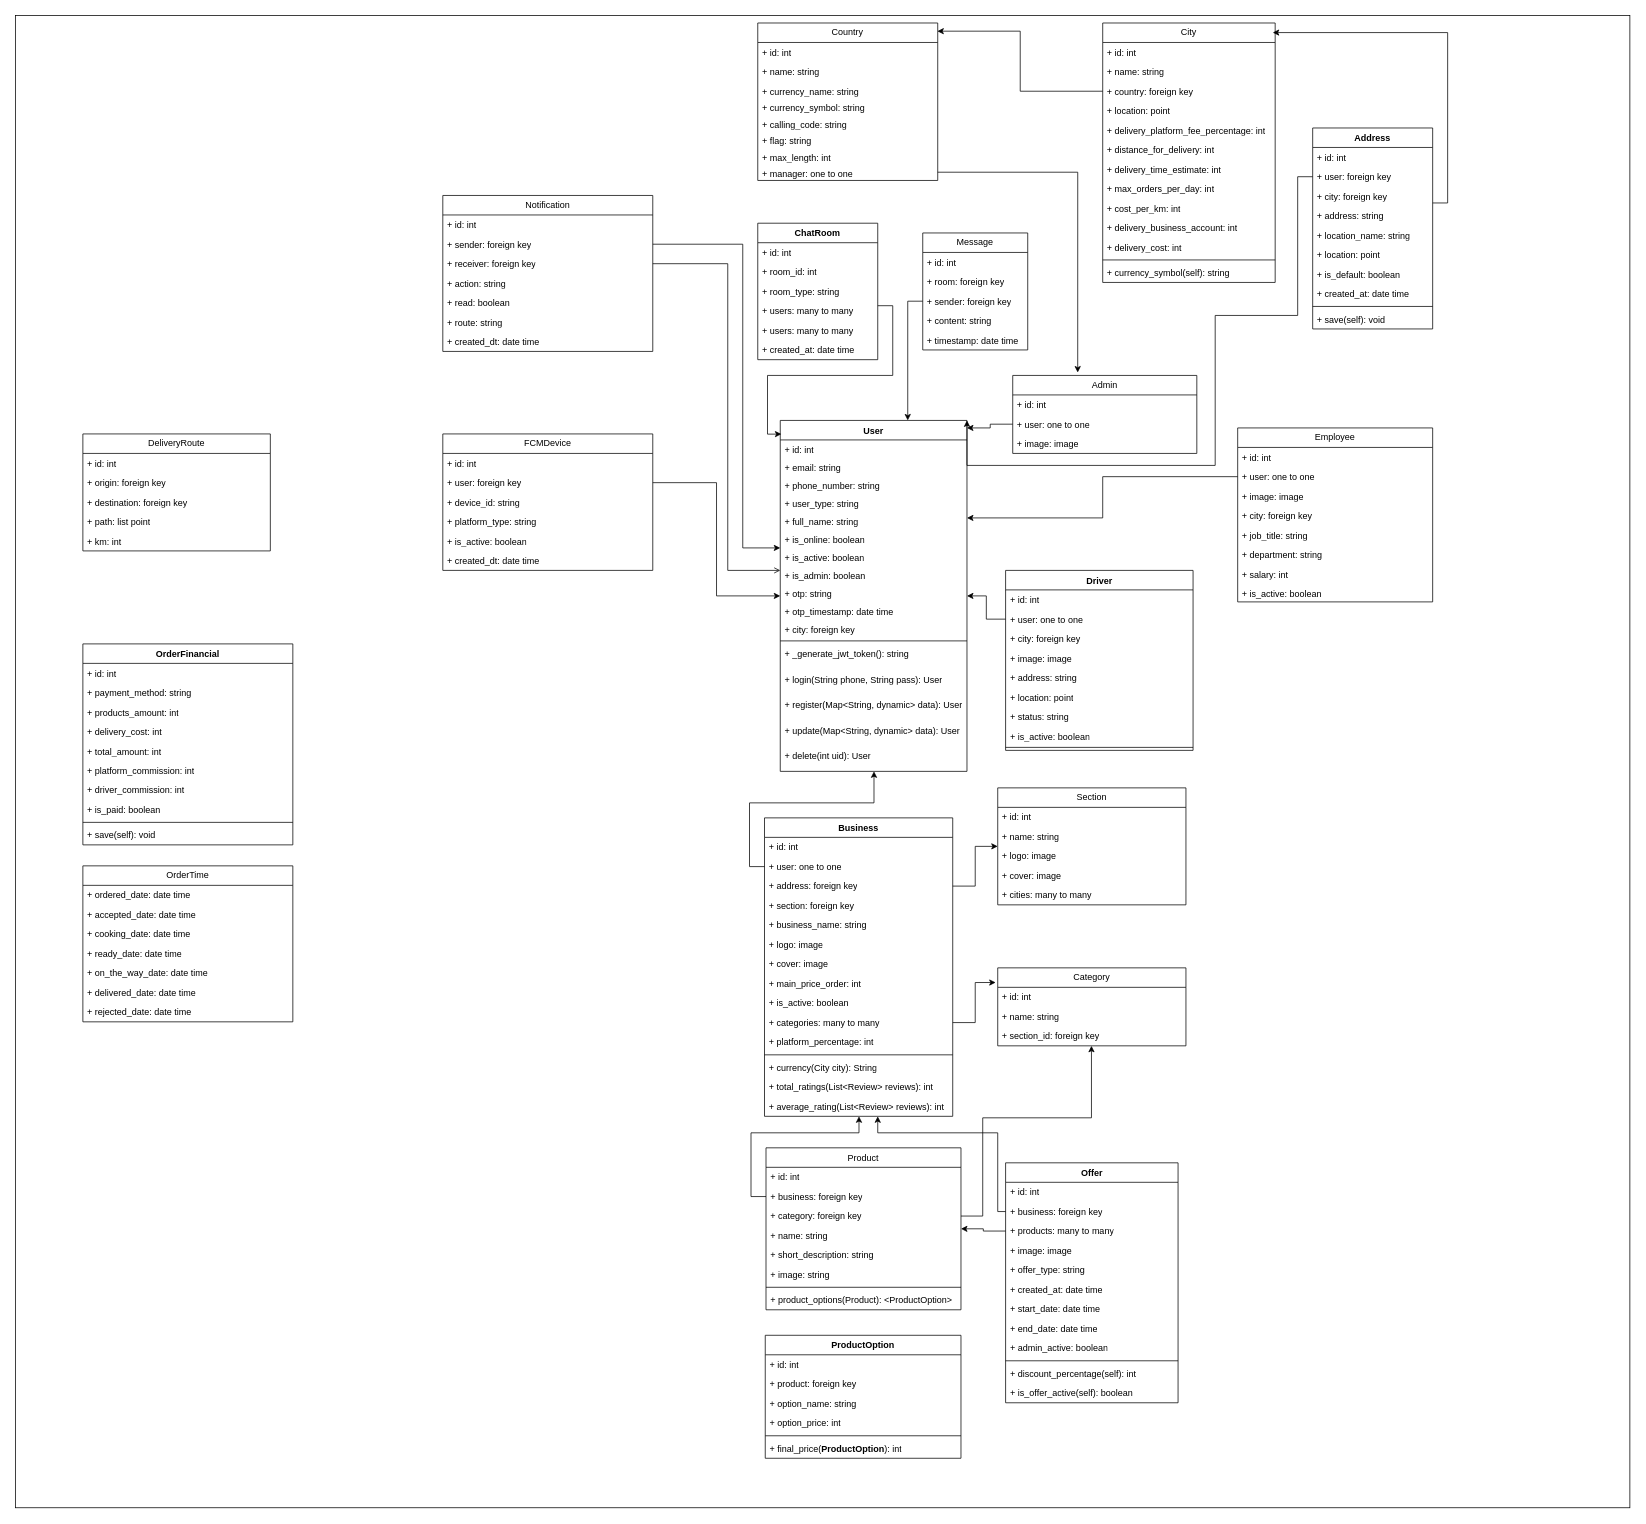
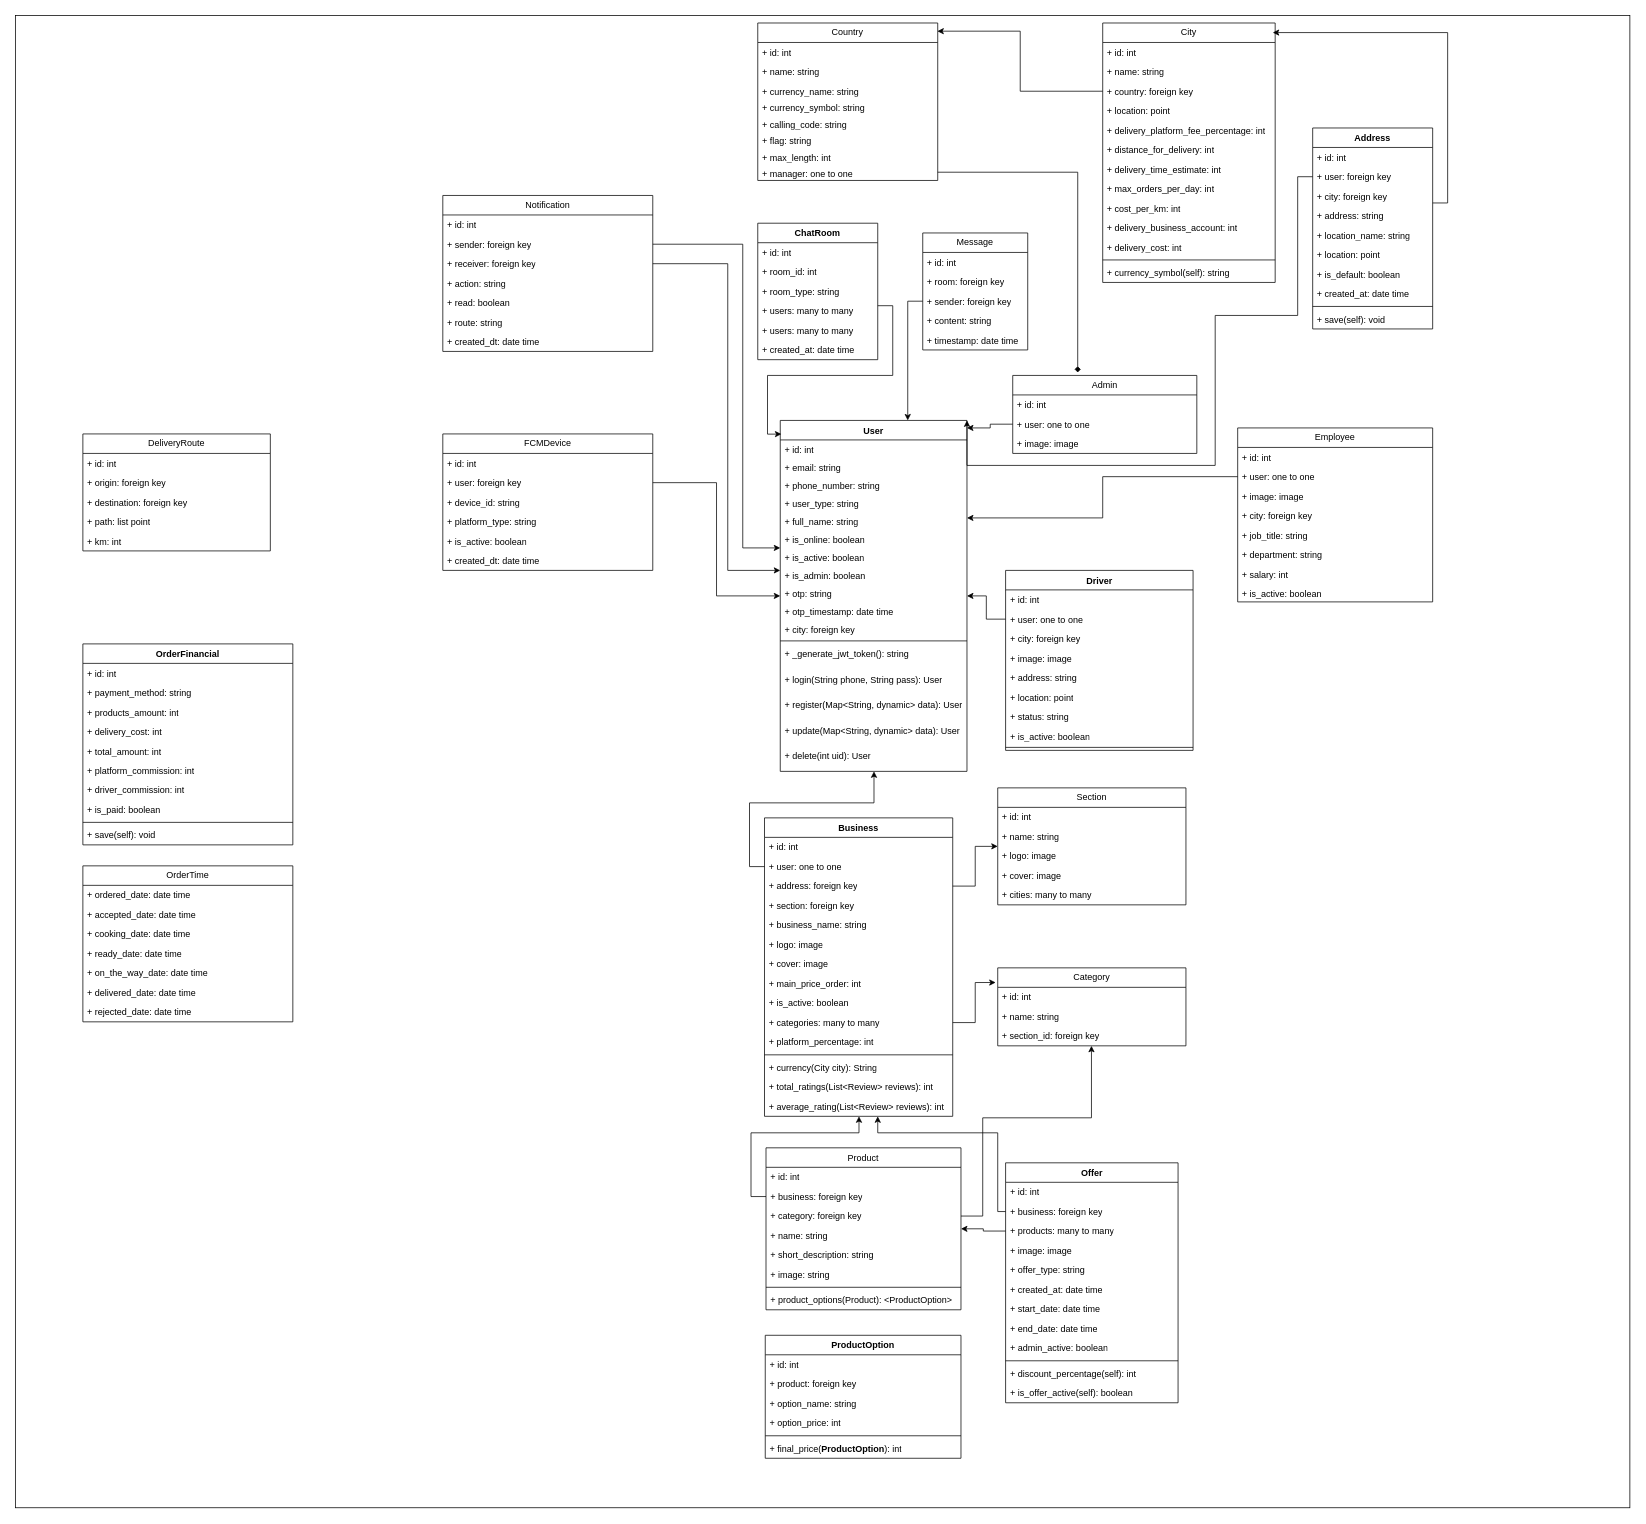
(1078, 366) -> (1078, 365)
(775, 570) -> (774, 570)
